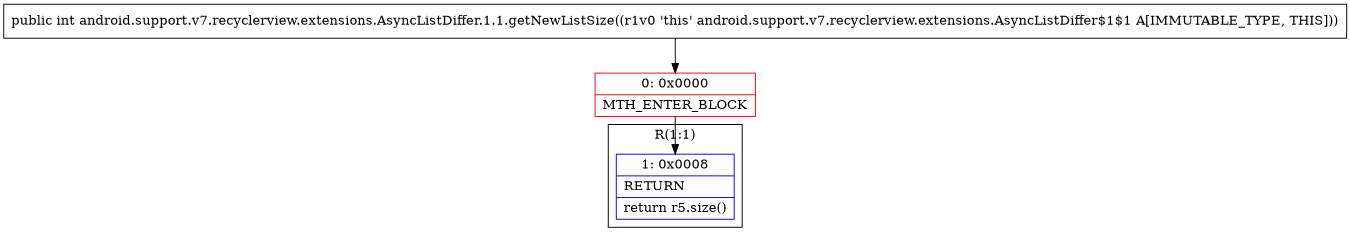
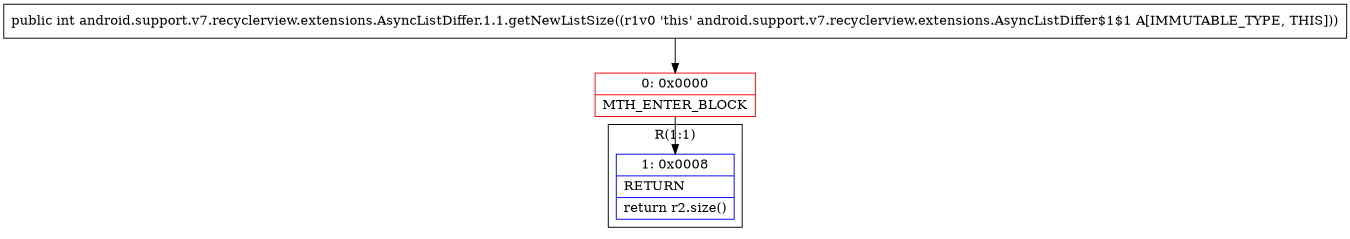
(675, 208) -> (675, 208)
